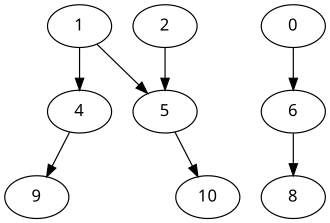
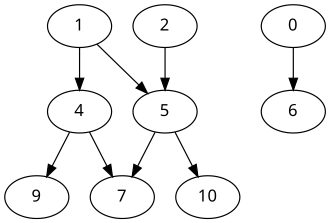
none -> (122, 197)
(293, 197) -> none
